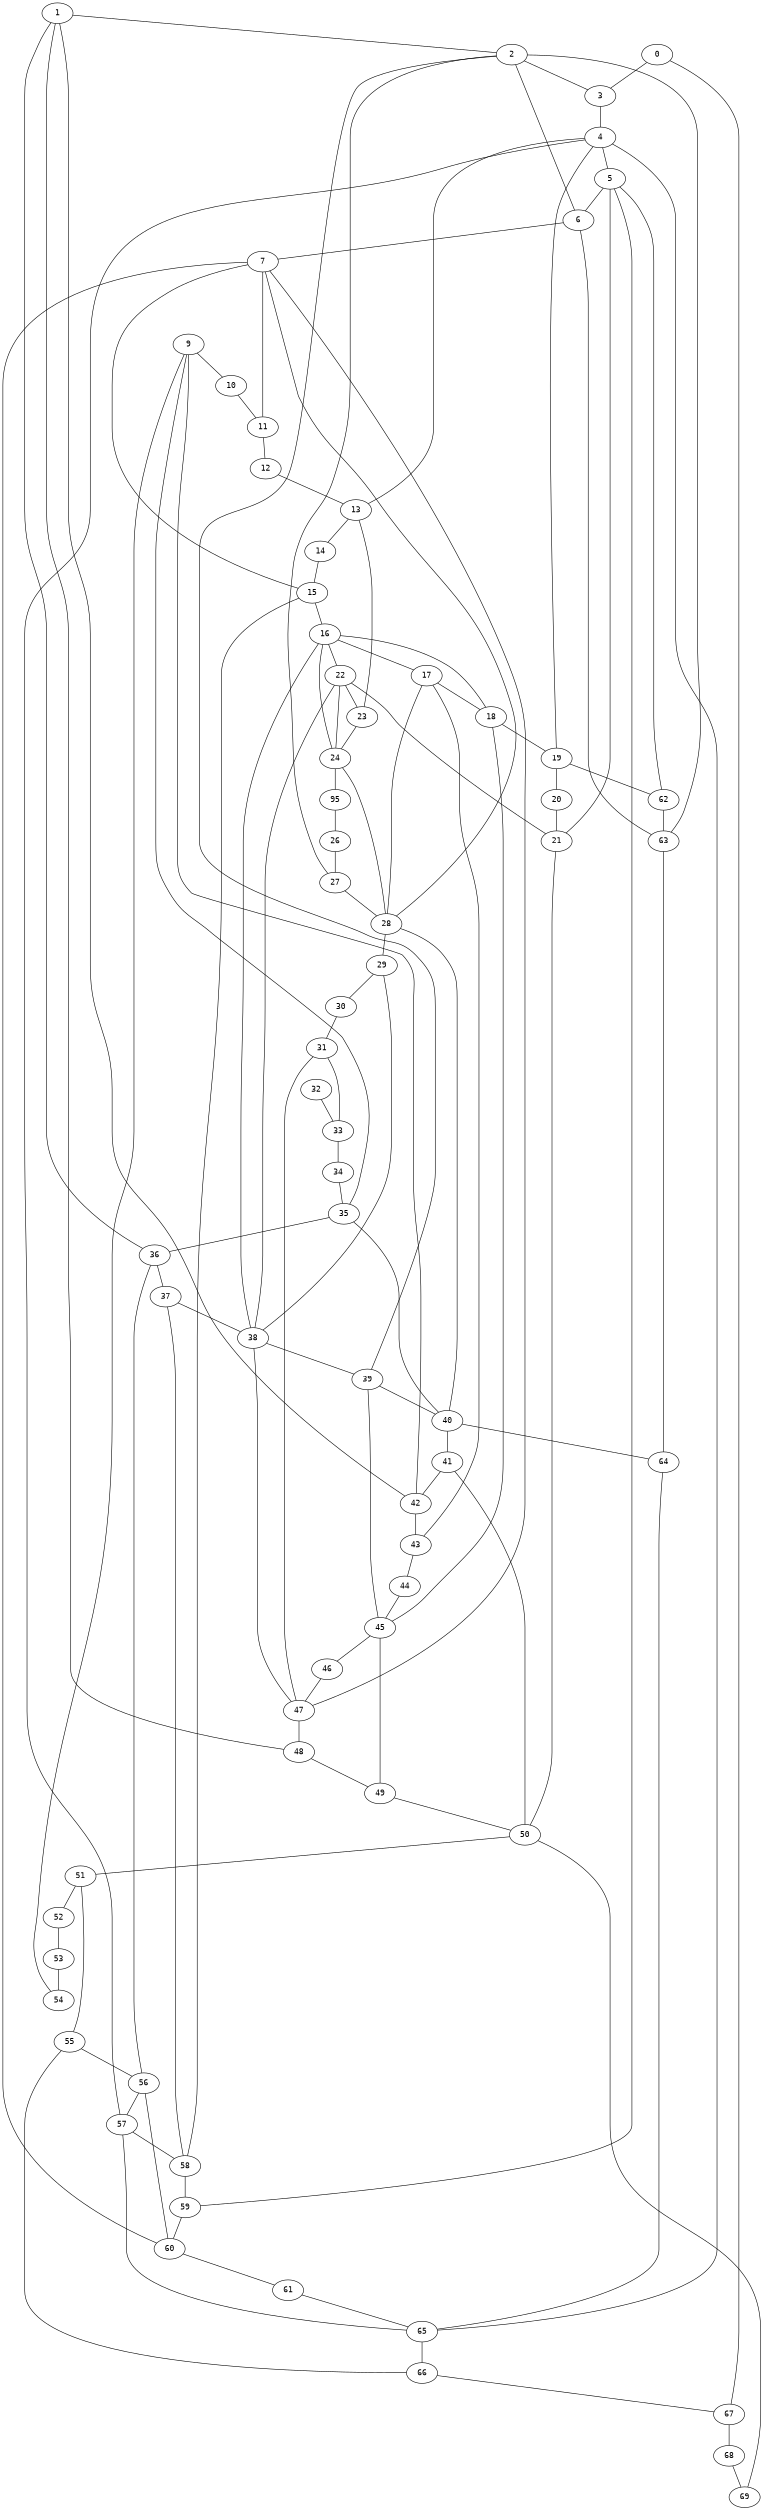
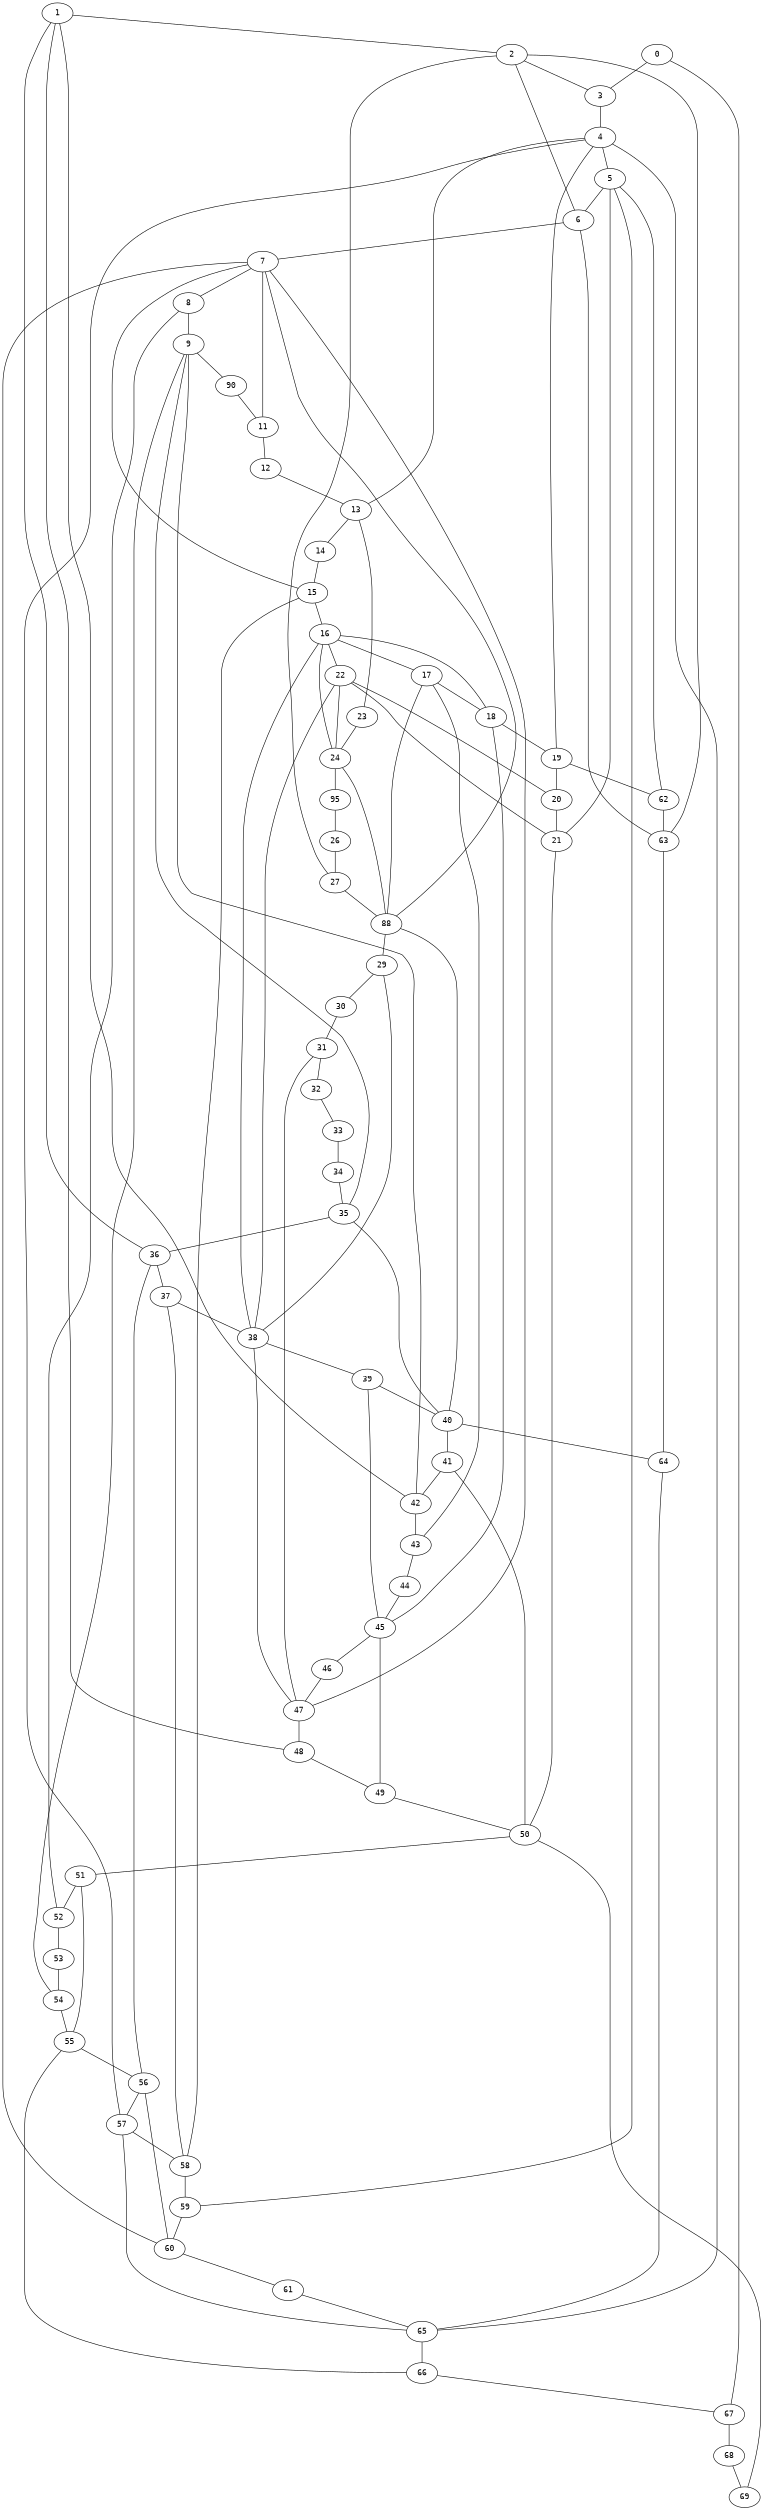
none -> (189, 303)
(231, 386) -> (231, 386)
(351, 696) -> (451, 734)
(200, 706) -> none
(386, 924) -> (386, 924)
(339, 1088) -> (319, 1069)
none -> (64, 2021)
